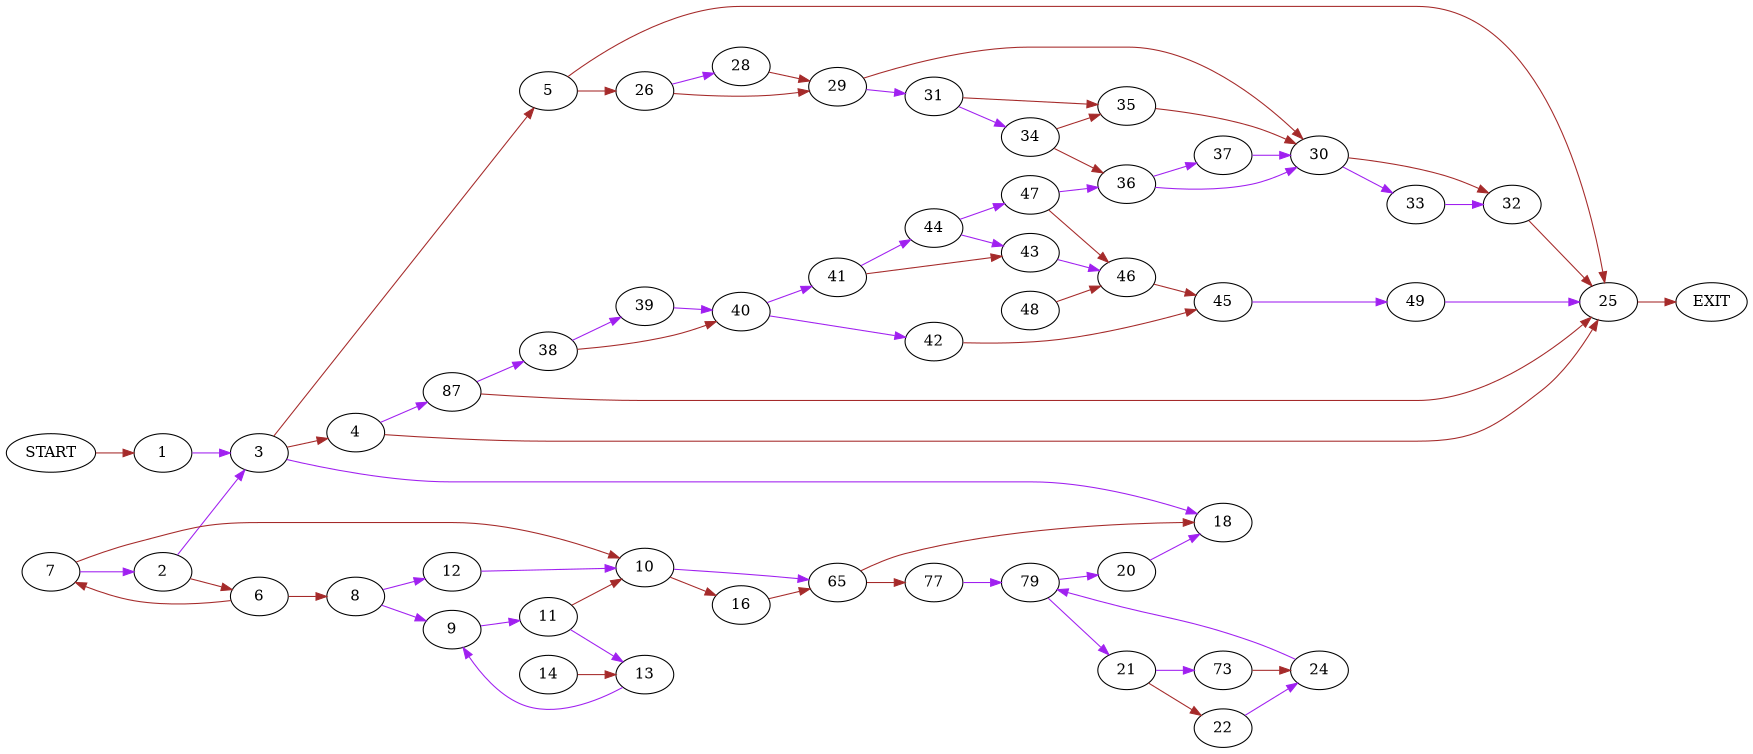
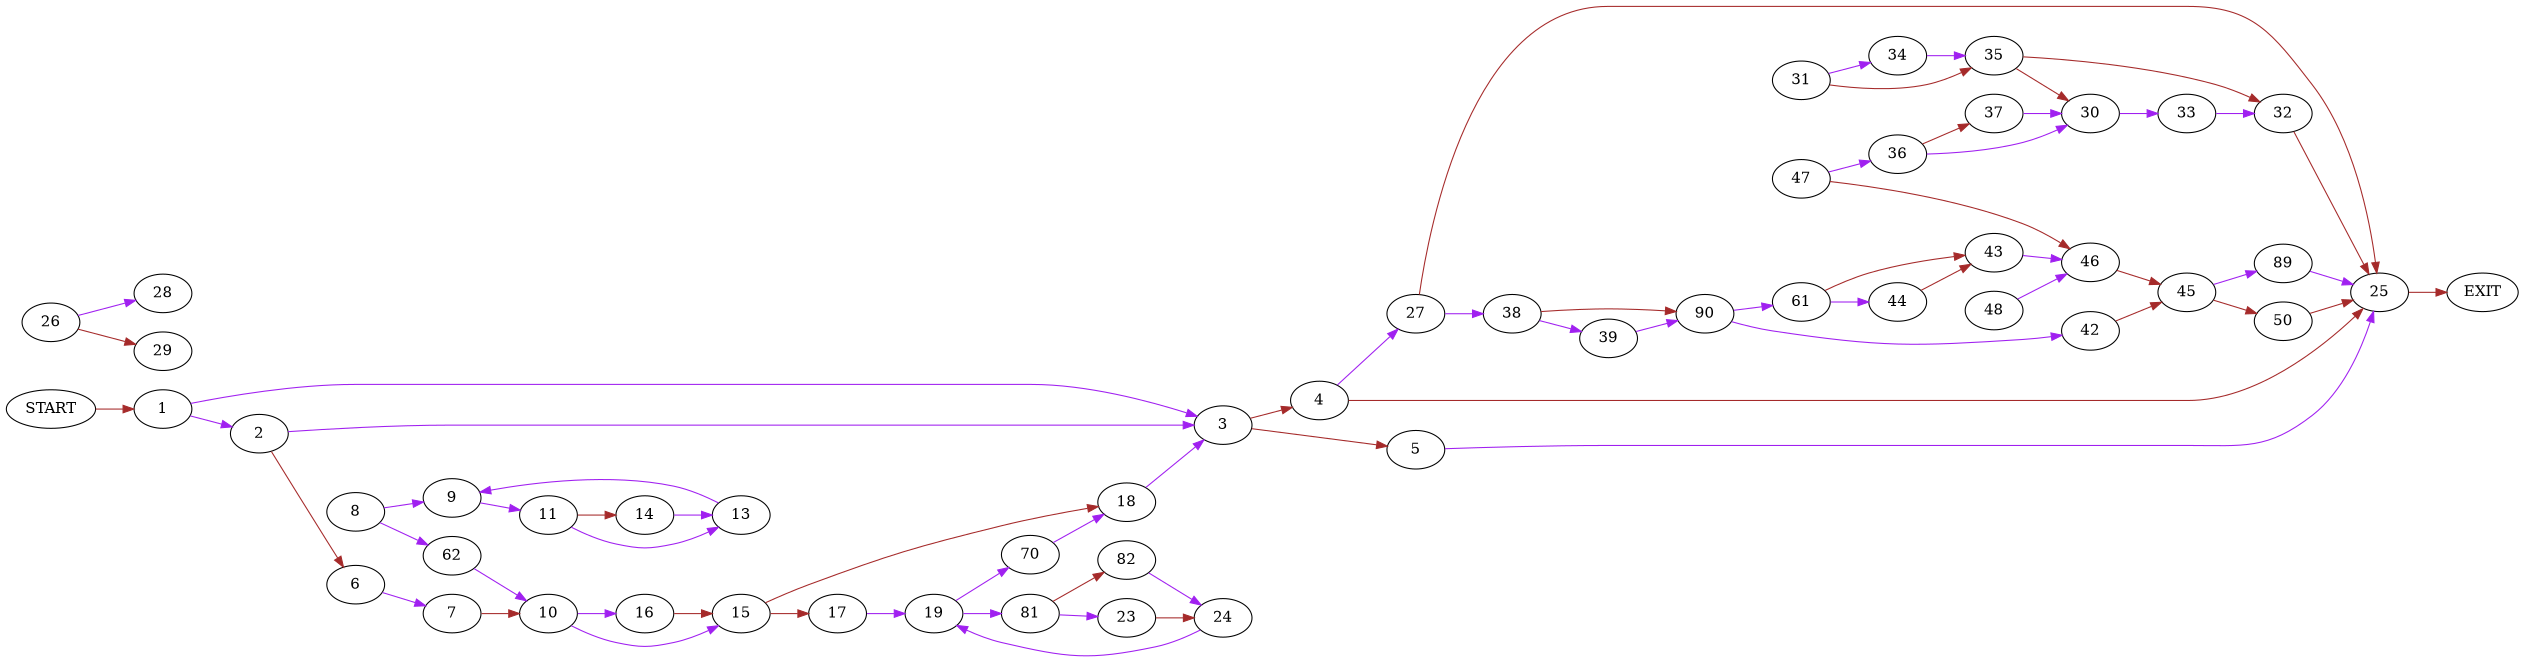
(1158, 6) -> (1938, 445)
(1090, 47) -> none
(784, 75) -> none
(591, 91) -> none
(881, 91) -> none
(1073, 123) -> (1941, 56)
(1074, 158) -> none
(1415, 168) -> (2138, 69)
(1170, 171) -> (1941, 136)
(977, 213) -> none
(977, 239) -> (1941, 280)
(838, 277) -> (1801, 302)
(1073, 296) -> (2037, 289)
(1416, 302) -> (2283, 263)
(741, 312) -> (1705, 314)
none -> (2283, 321)
(452, 392) -> (1416, 314)
(737, 482) -> (1171, 467)
(102, 572) -> (206, 420)
(452, 572) -> (452, 556)
(1127, 572) -> (1030, 555)
(838, 583) -> (741, 614)
(934, 583) -> (838, 614)
(1030, 583) -> (934, 614)
(688, 584) -> (591, 614)
(592, 595) -> (591, 515)
(302, 596) -> none
(157, 603) -> (399, 598)
(1127, 670) -> (1030, 614)
(1223, 670) -> (1127, 618)
(591, 675) -> (688, 515)
(1223, 728) -> (1127, 560)
